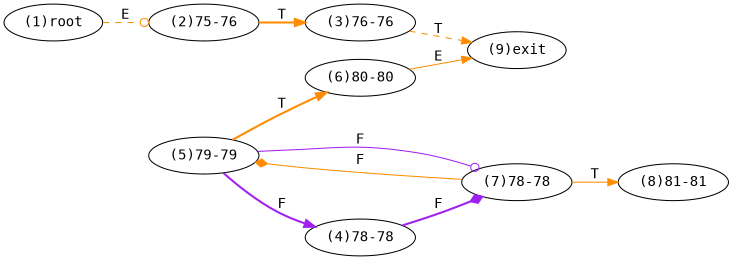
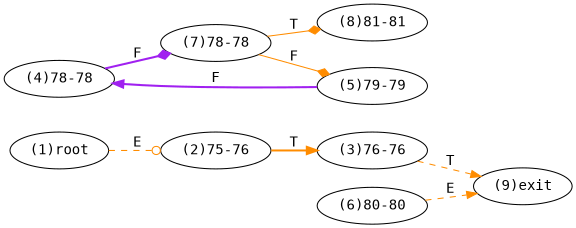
(436, 65) -> (446, 198)
(274, 117) -> none
(365, 147) -> none
(590, 182) -> (288, 34)
